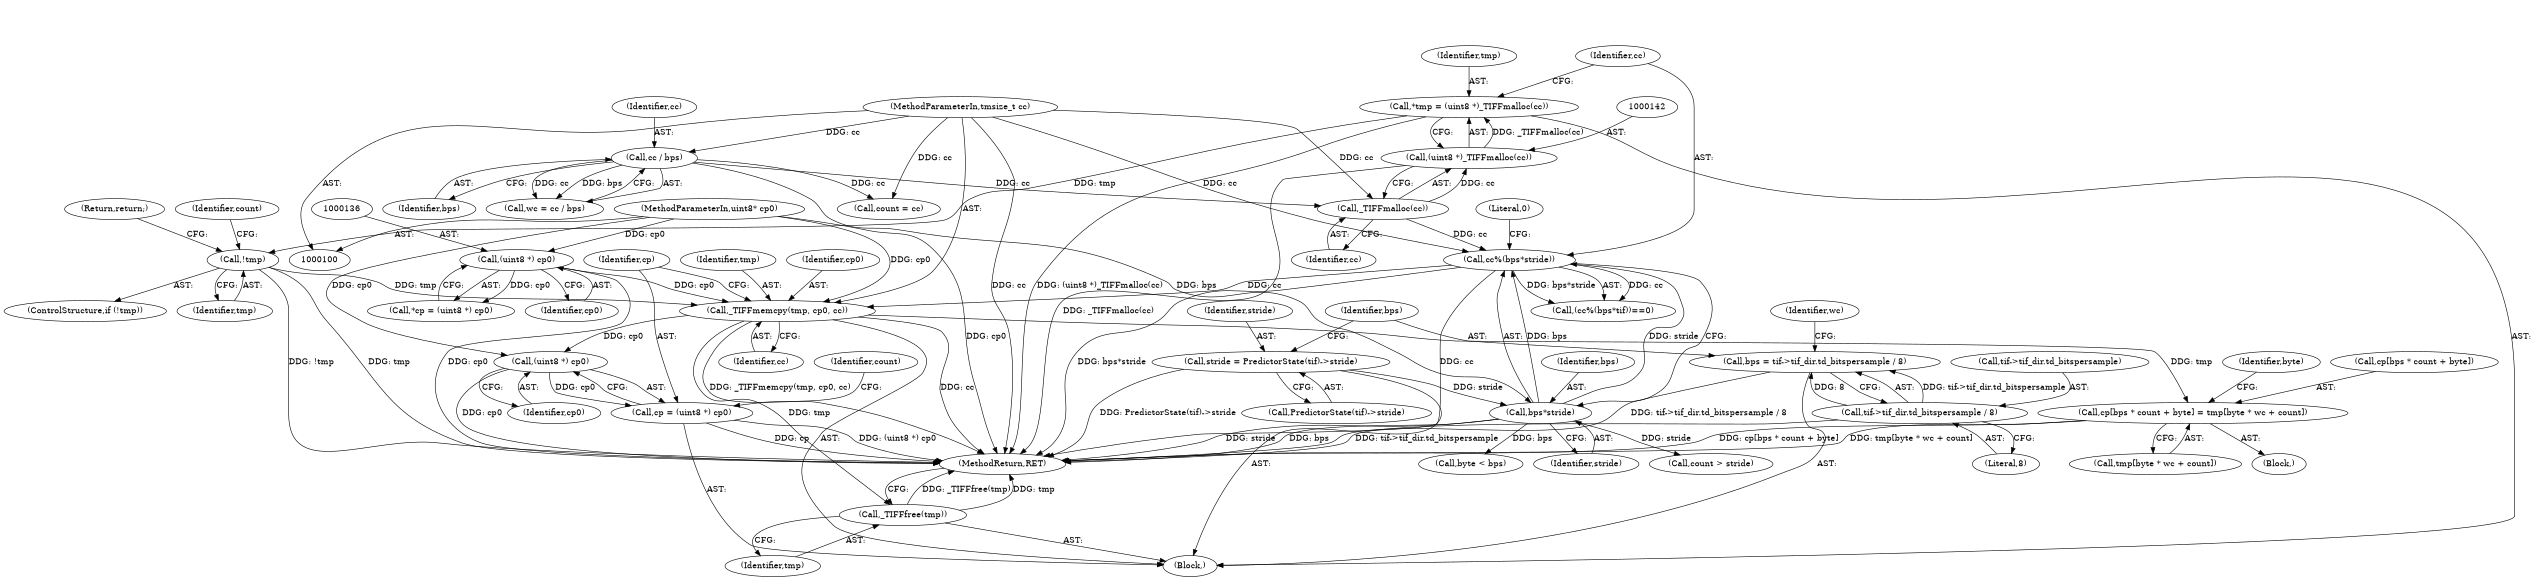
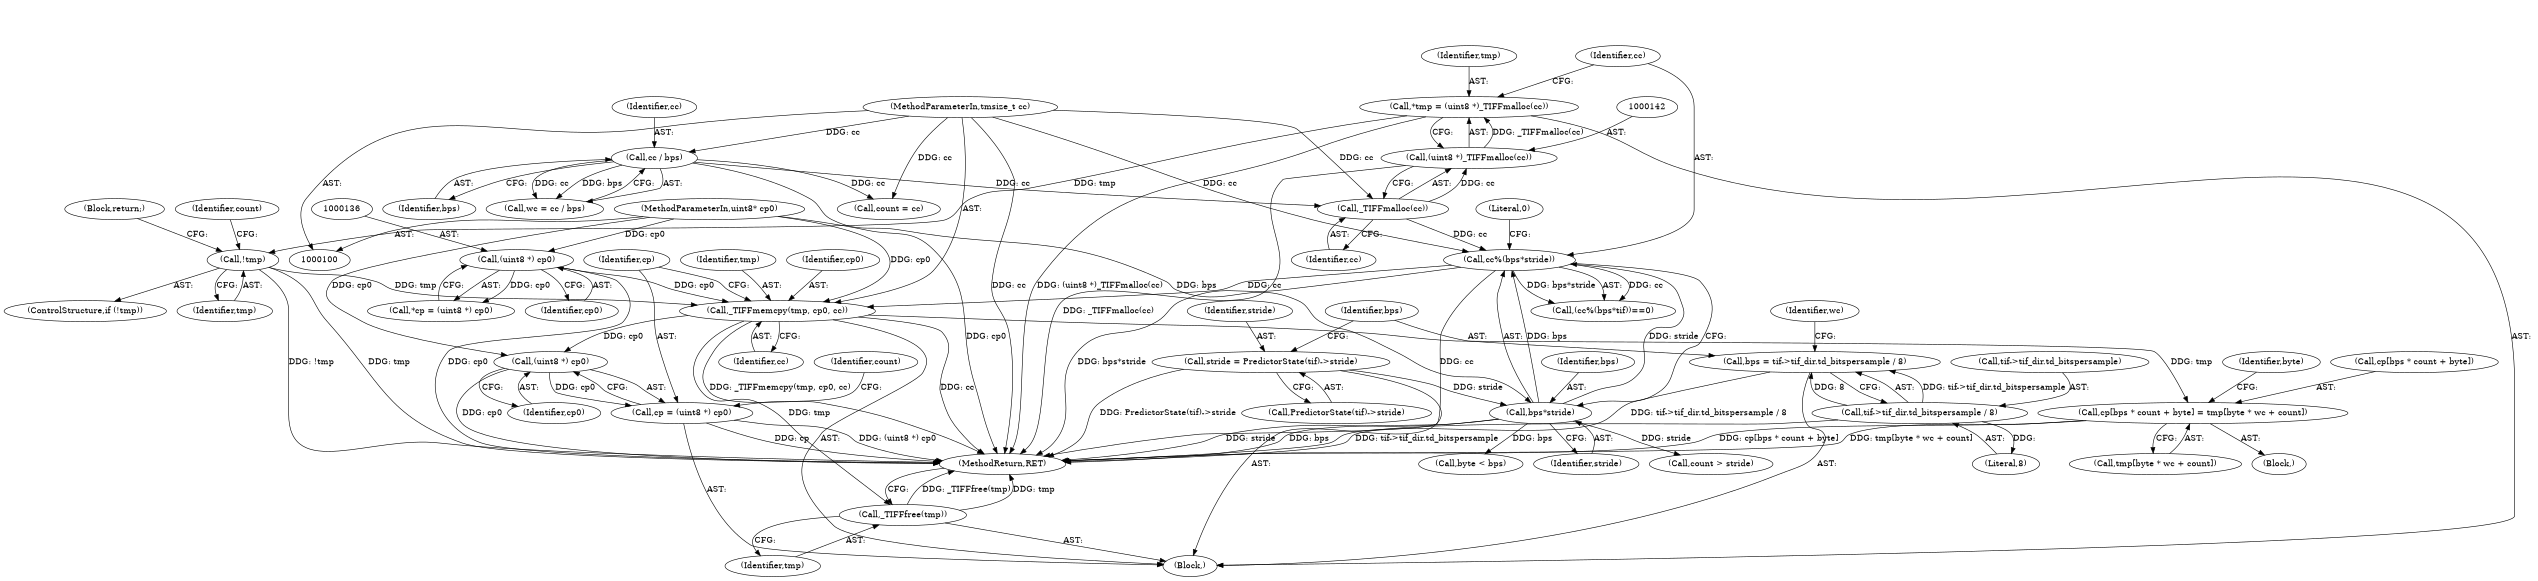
(115, 209) -> (115, 209)
(2026, 439) -> (2026, 439)
